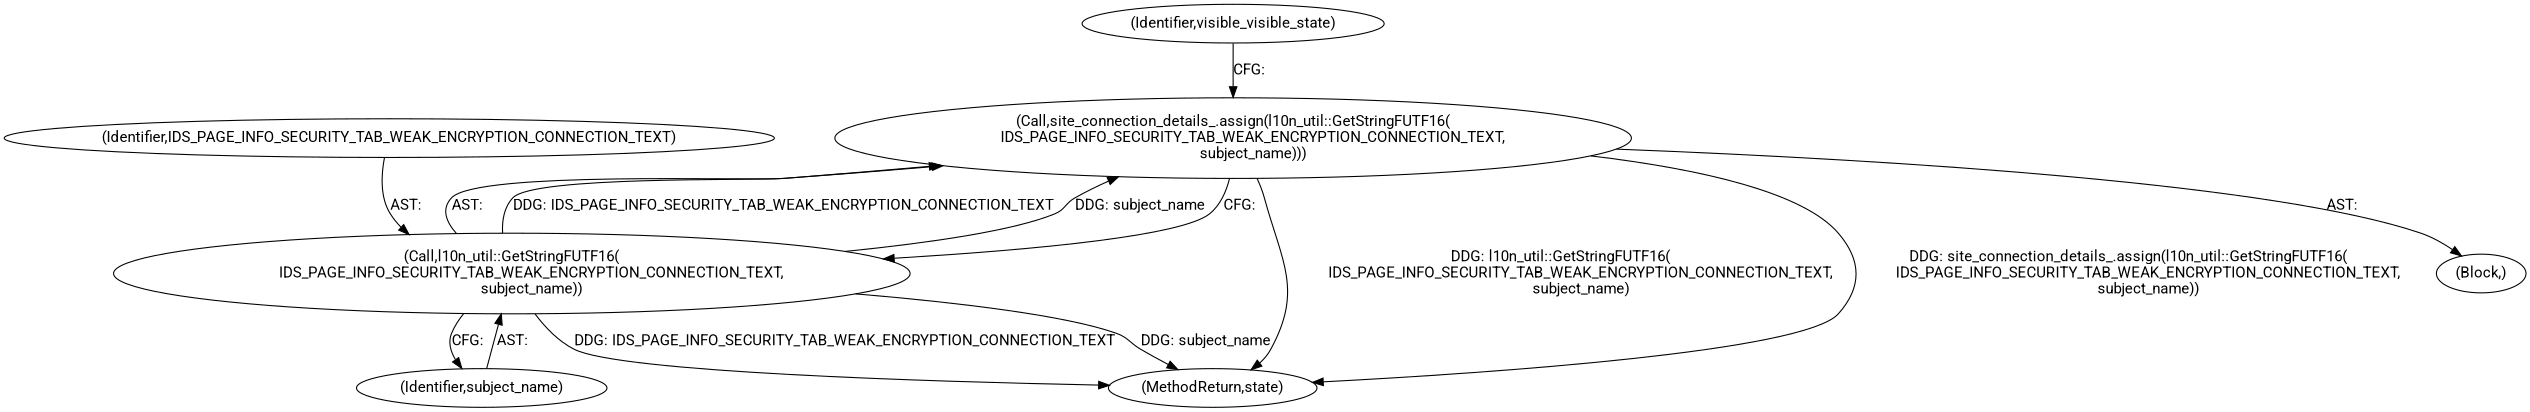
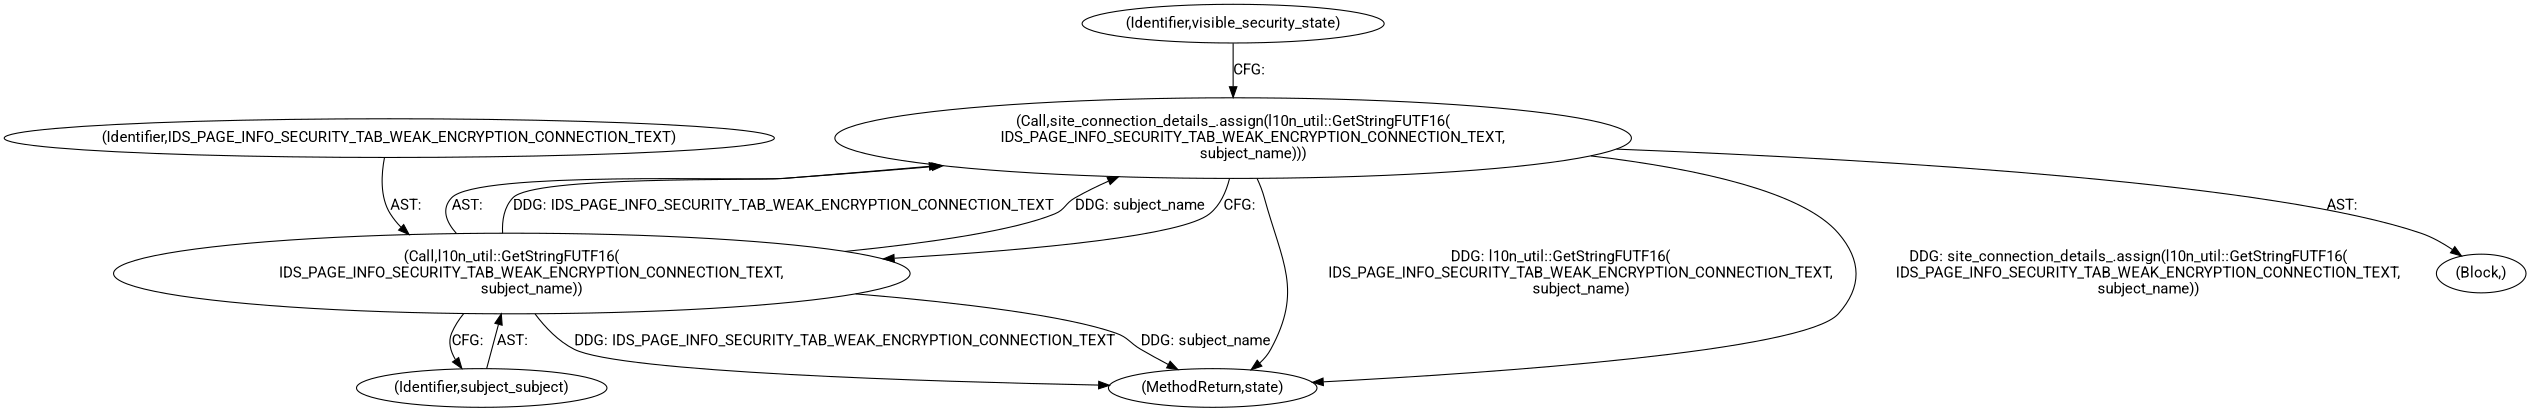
(1233, 24) -> (1233, 24)
(482, 388) -> (482, 388)
